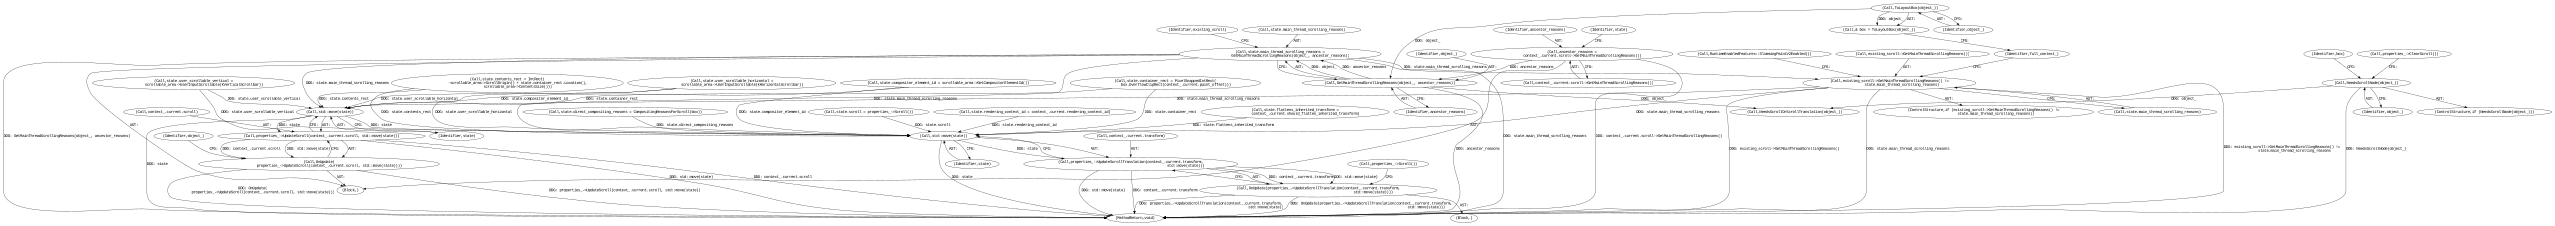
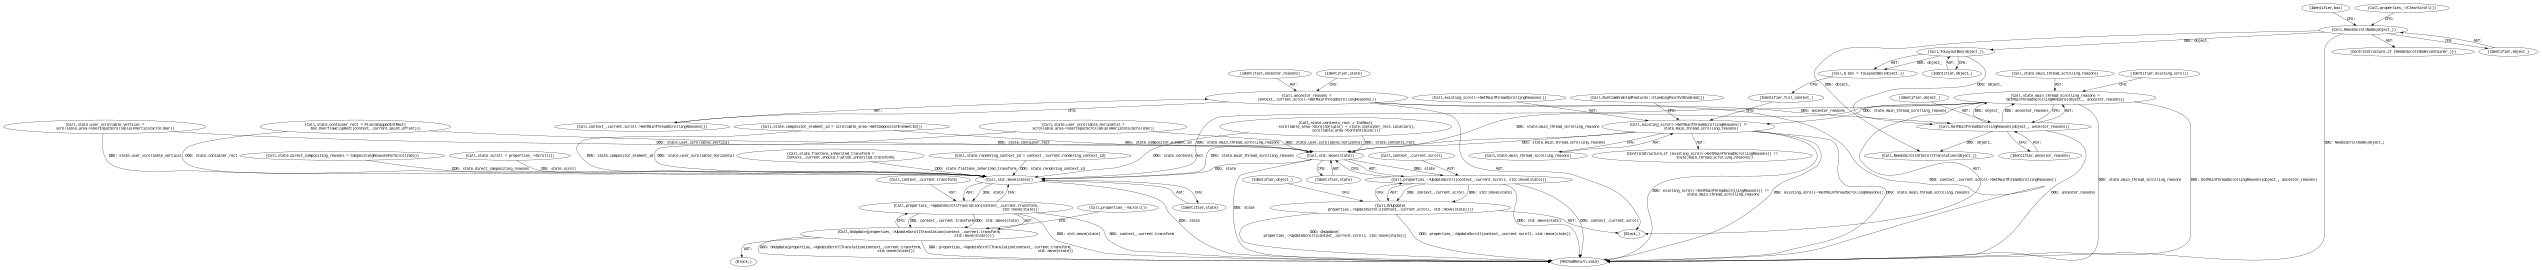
none -> (2159, 41)
(2484, 112) -> (2403, 52)
